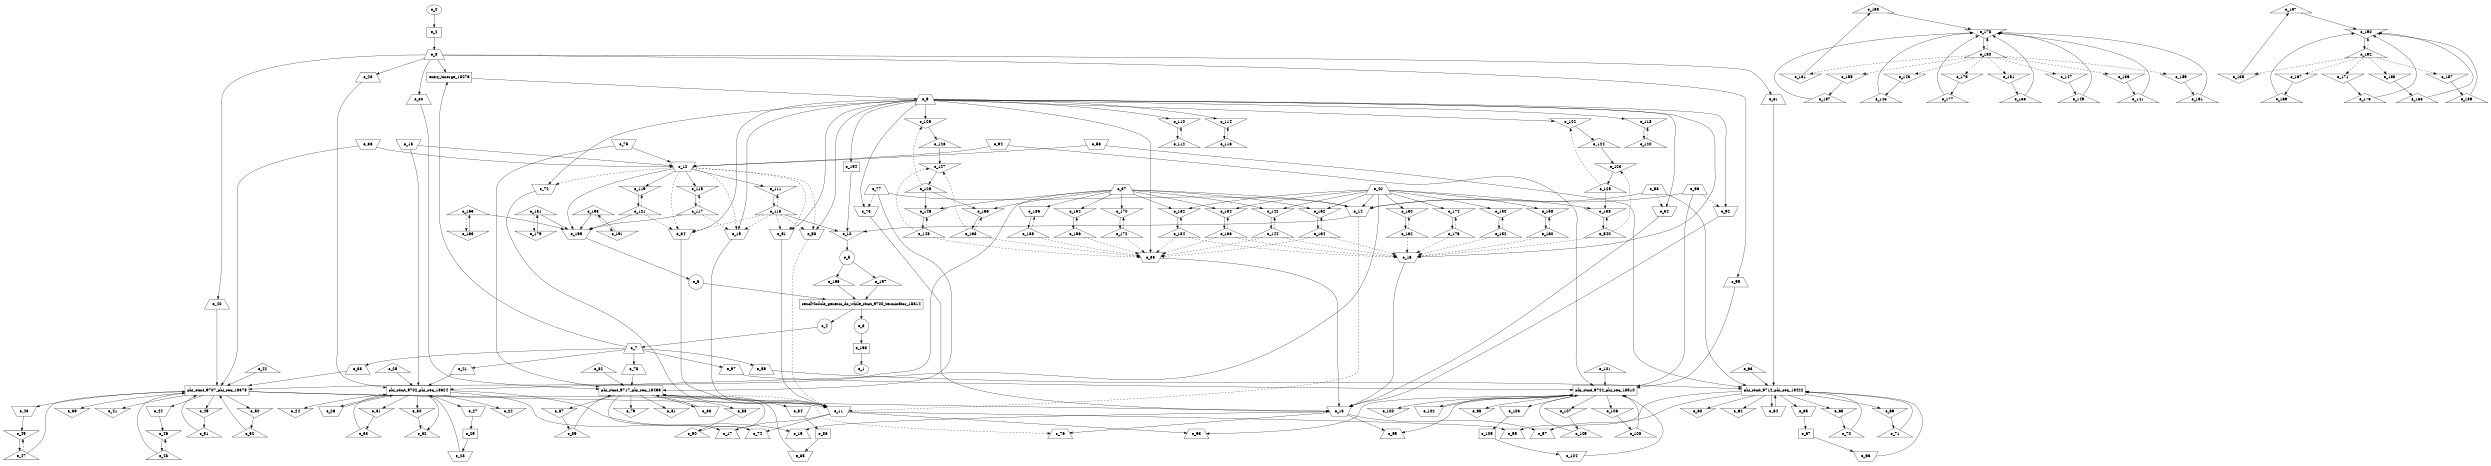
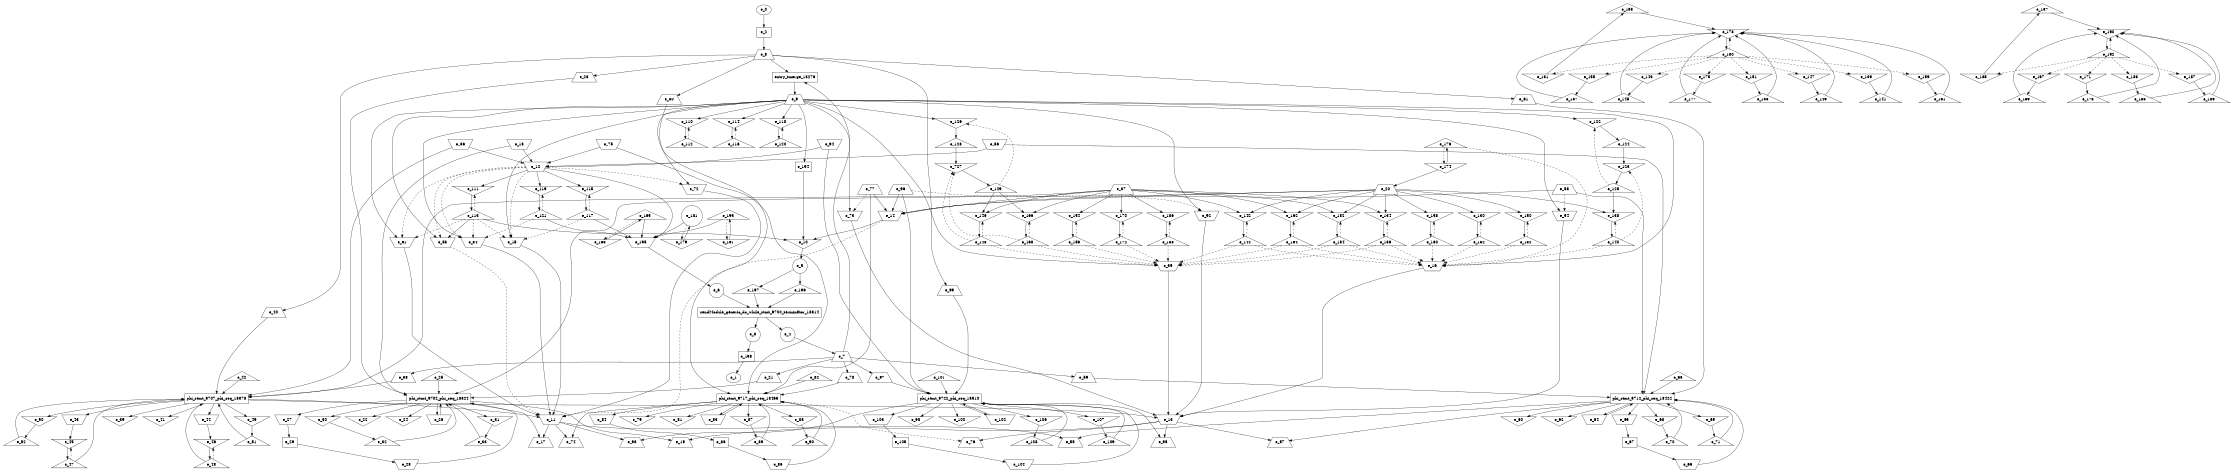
(940, 167) -> (956, 167)
(1415, 200) -> (1417, 178)
(536, 212) -> (692, 216)
(1034, 212) -> (1168, 216)
(791, 221) -> (460, 228)
(1605, 234) -> (1613, 243)
(439, 411) -> (436, 435)
